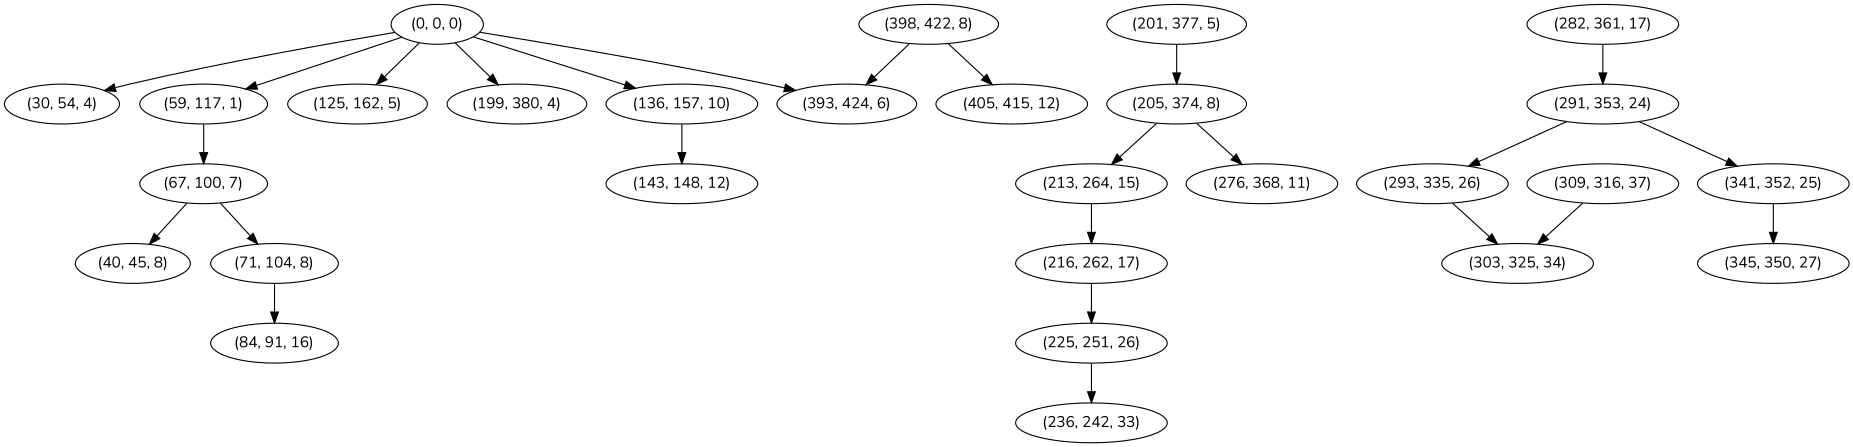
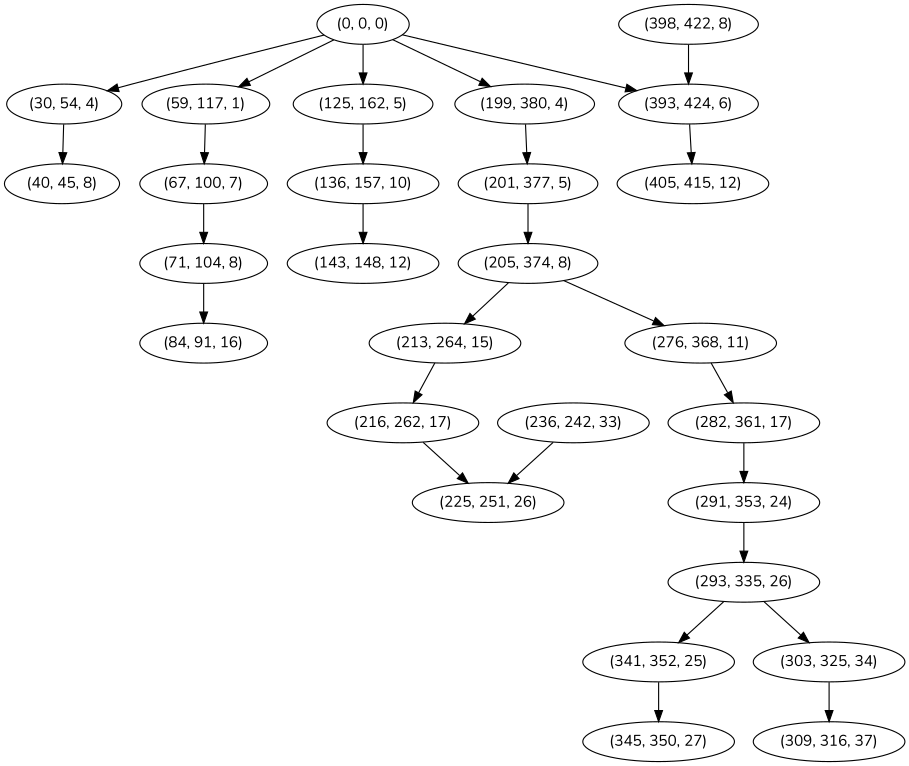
(966, 60) -> (690, 138)
(549, 61) -> (363, 138)
none -> (526, 138)
(1683, 142) -> (705, 618)
(172, 220) -> (63, 138)
(1564, 220) -> (829, 696)
none -> (719, 378)
(1091, 378) -> (535, 459)
